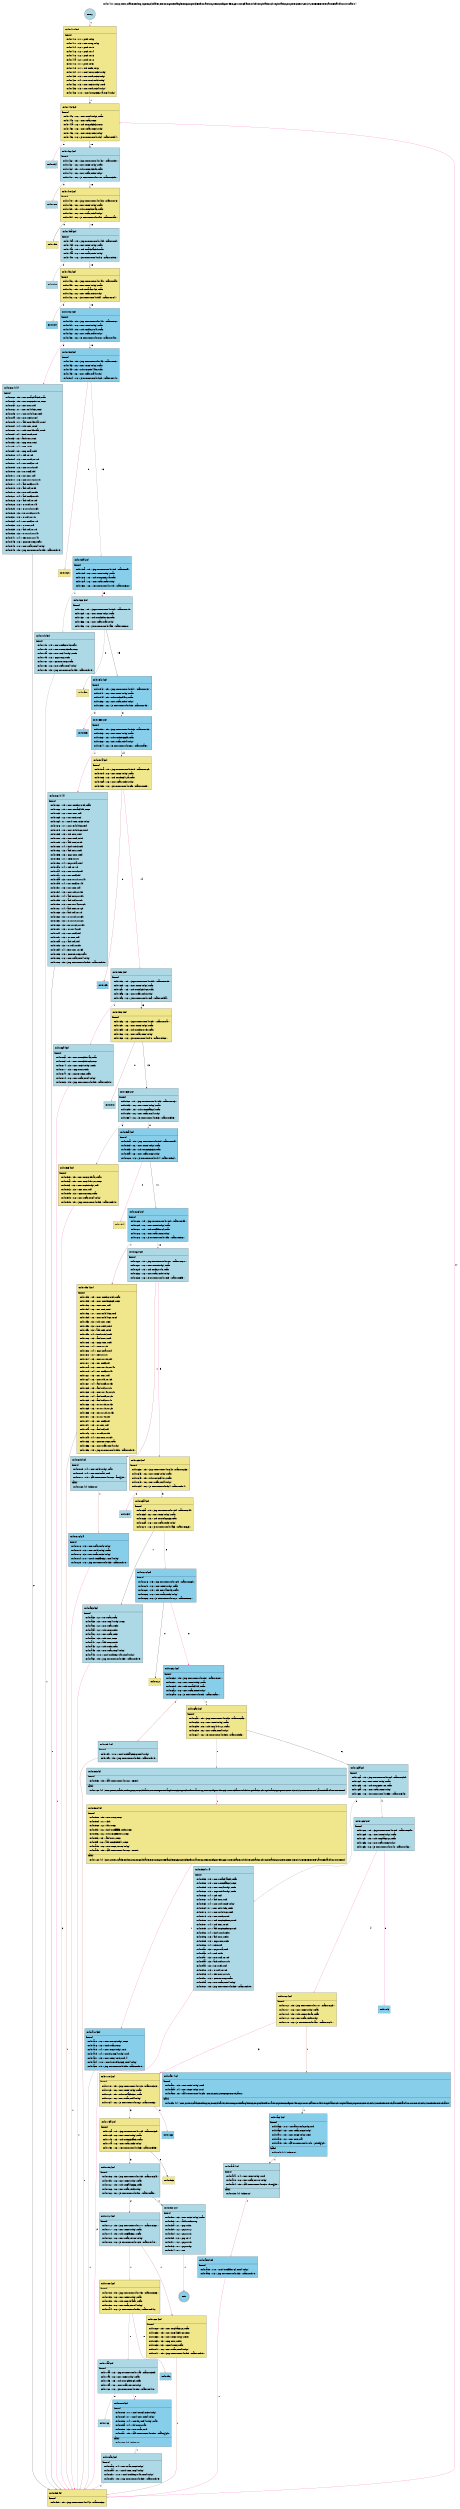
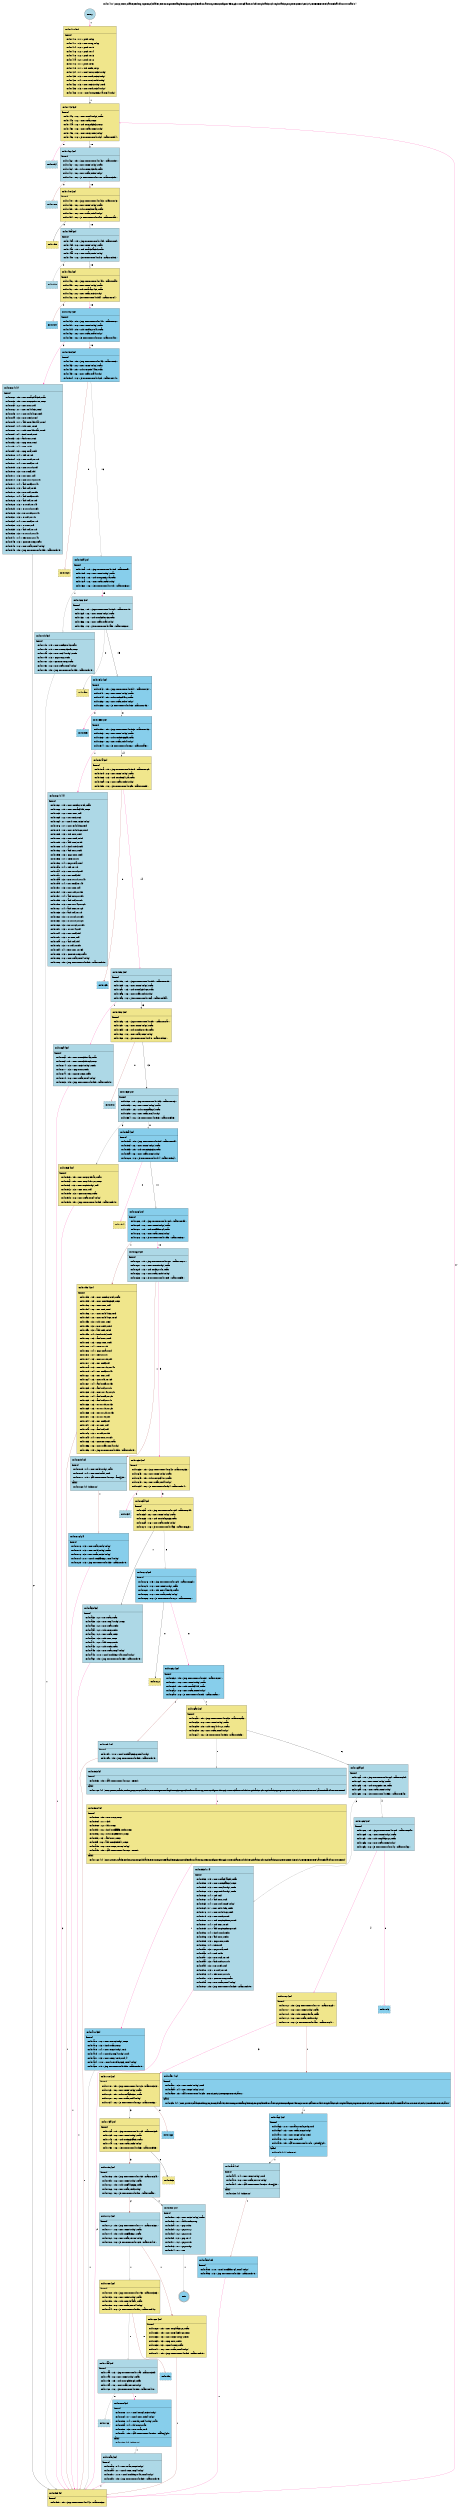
(51, 1729) -> none
